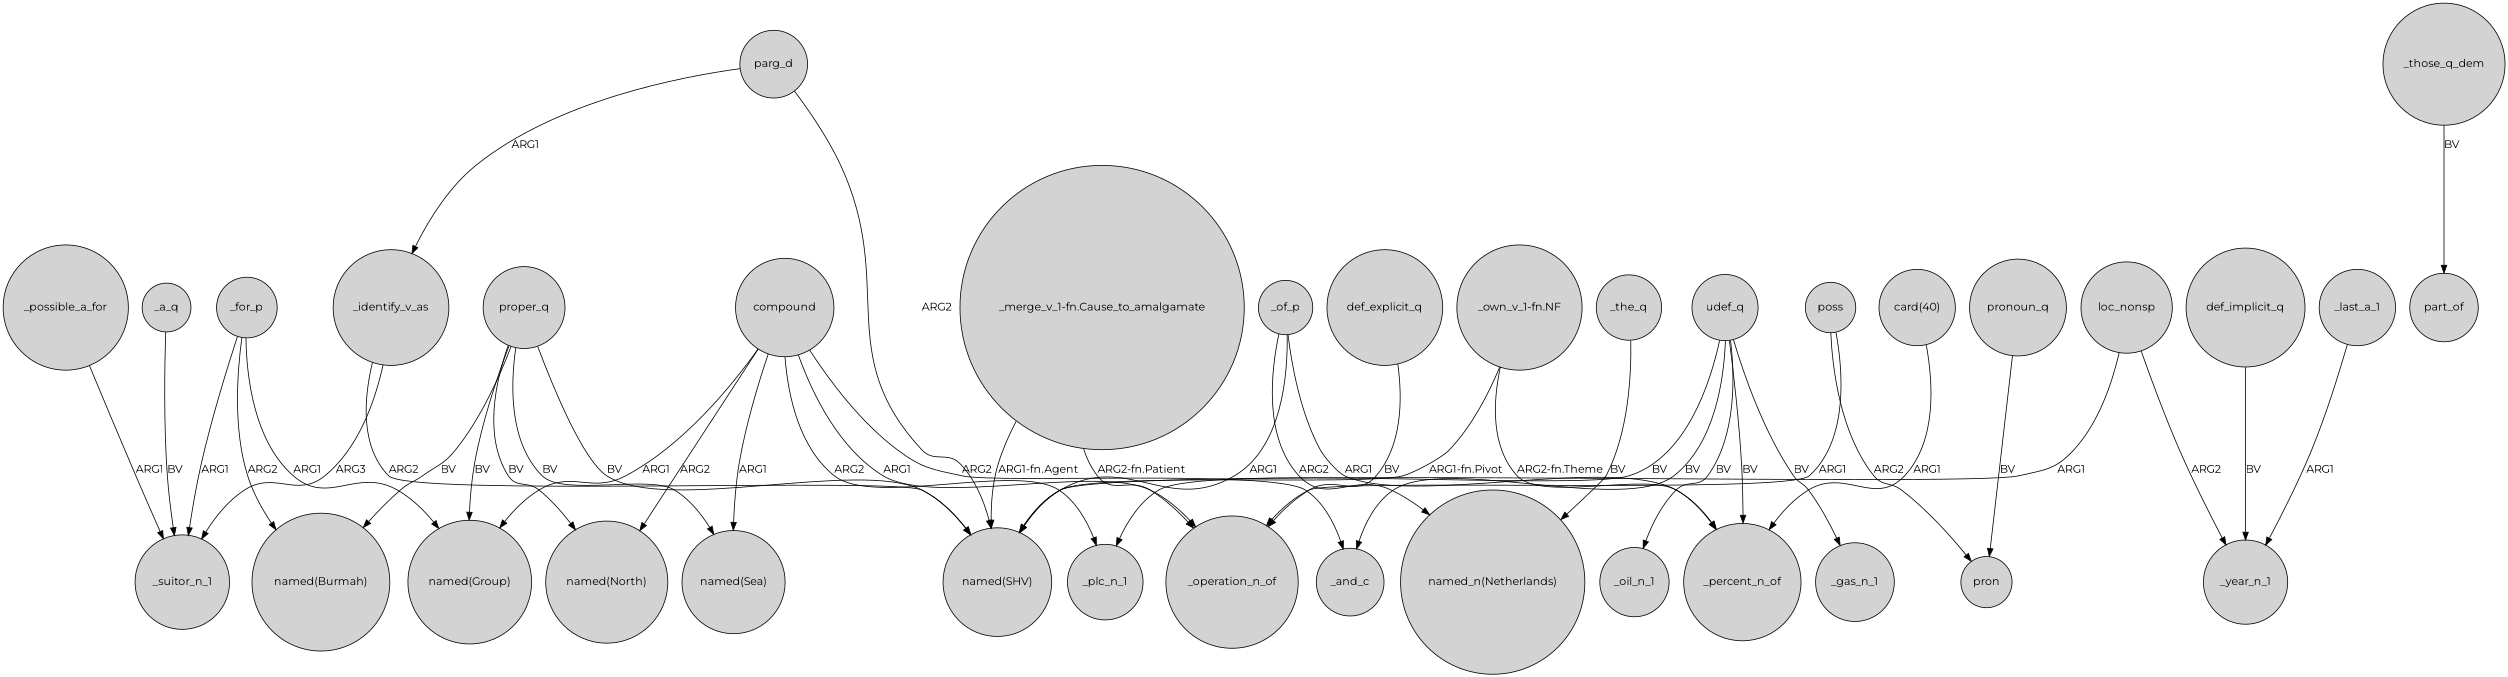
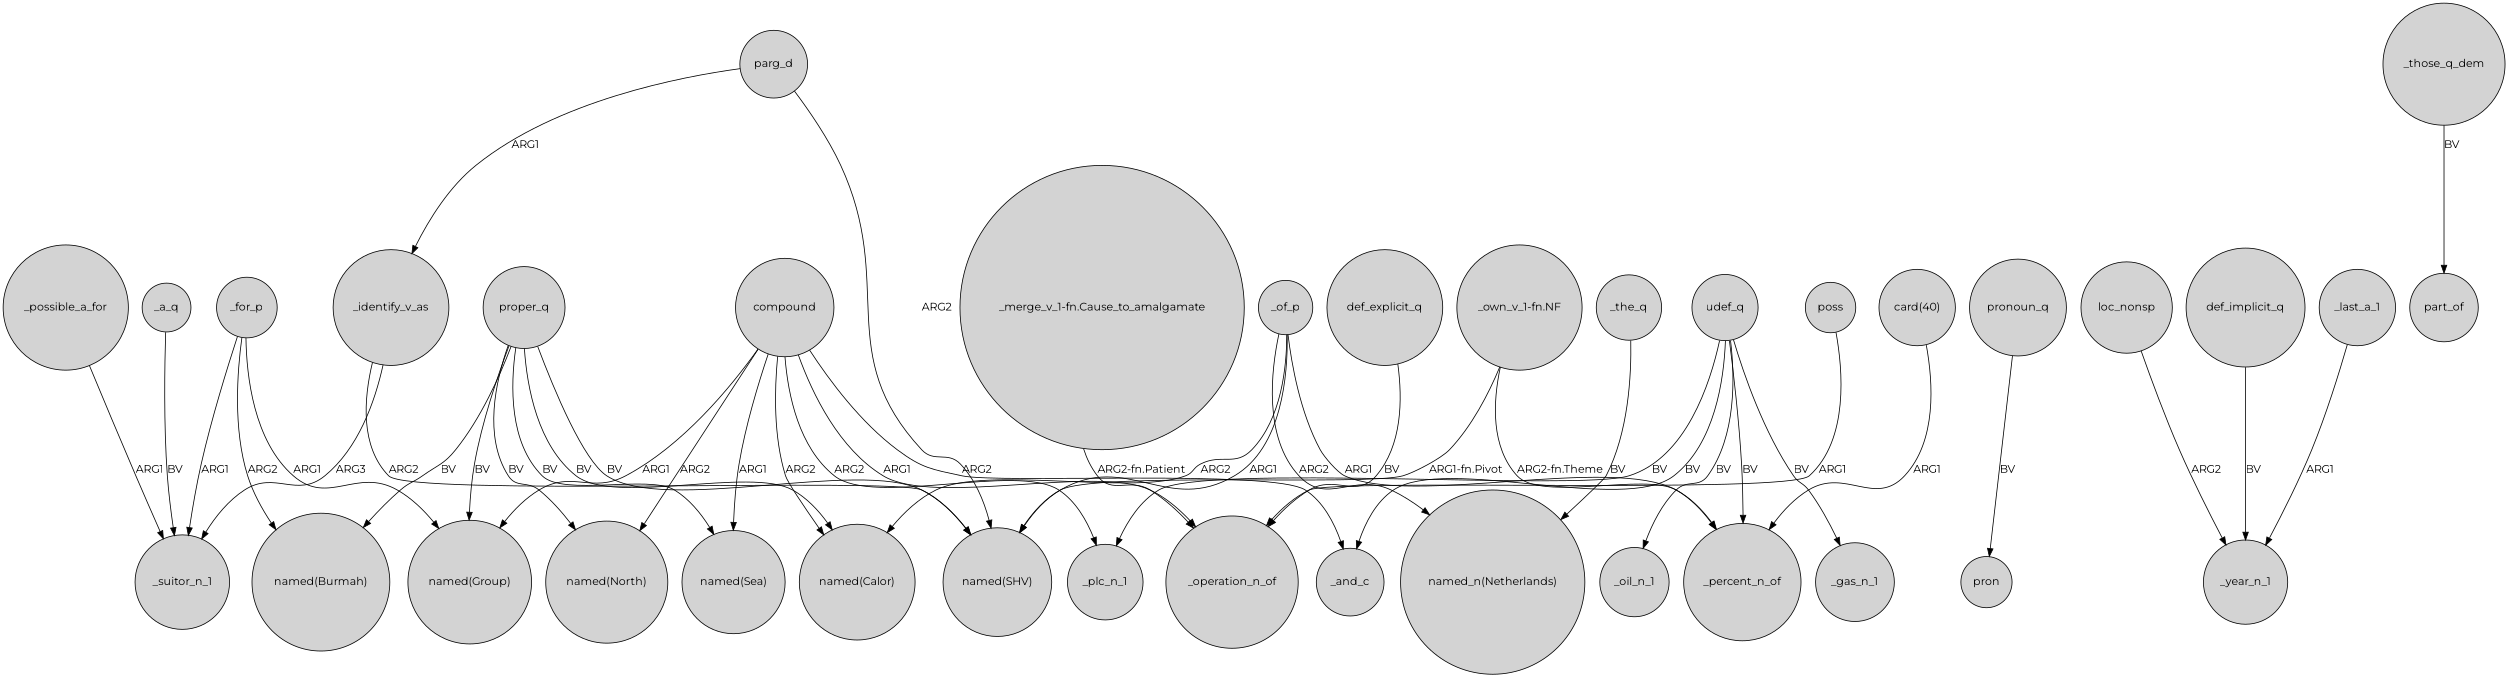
(1866, 464) -> none
(997, 469) -> none
(1688, 479) -> none
none -> (857, 582)
